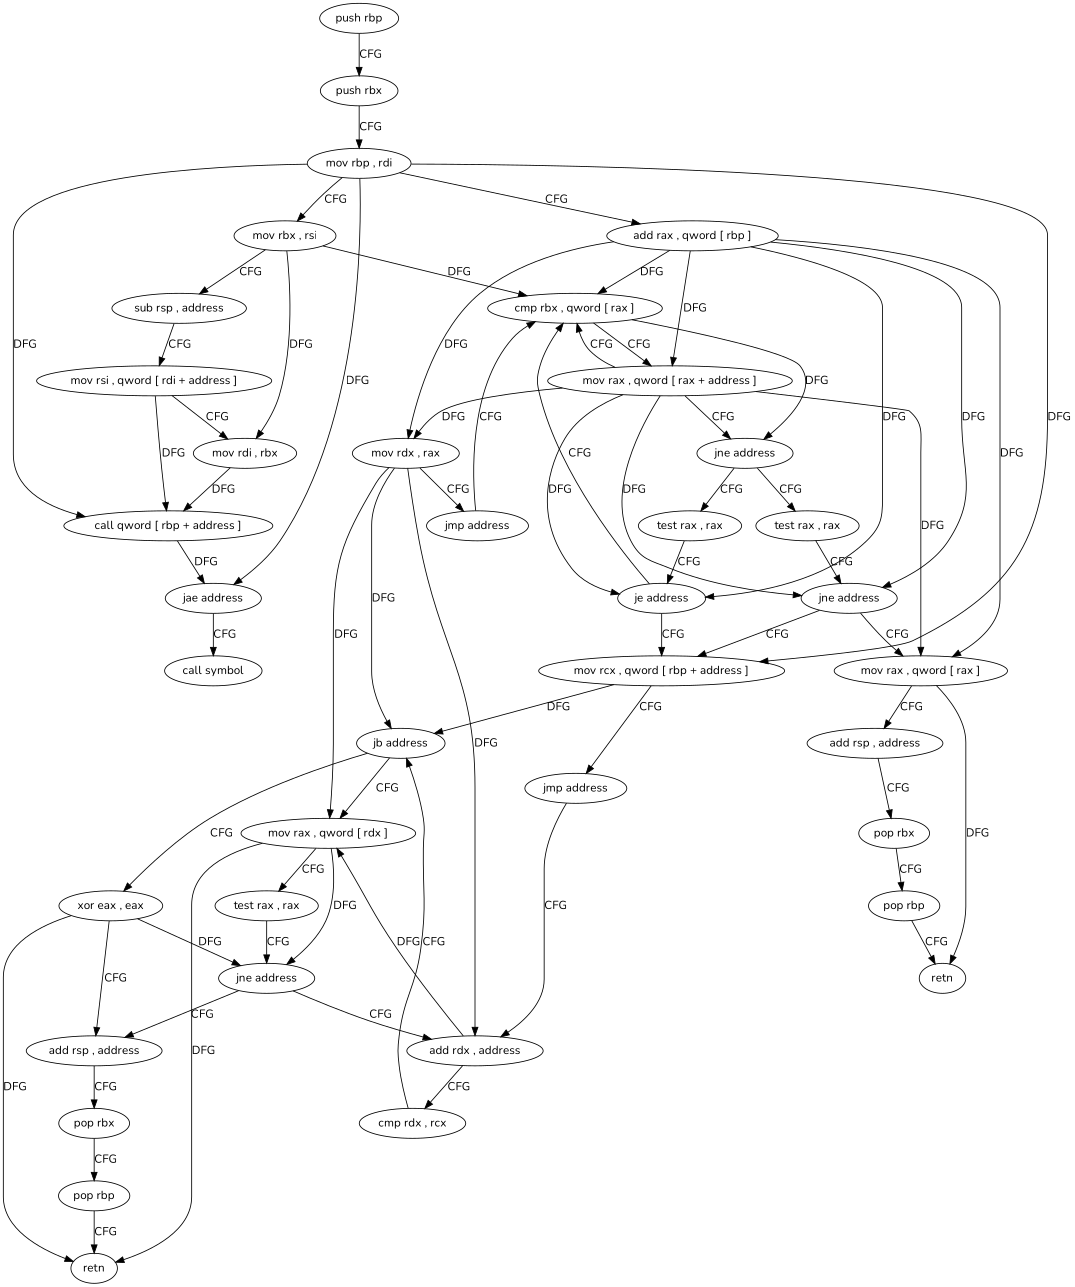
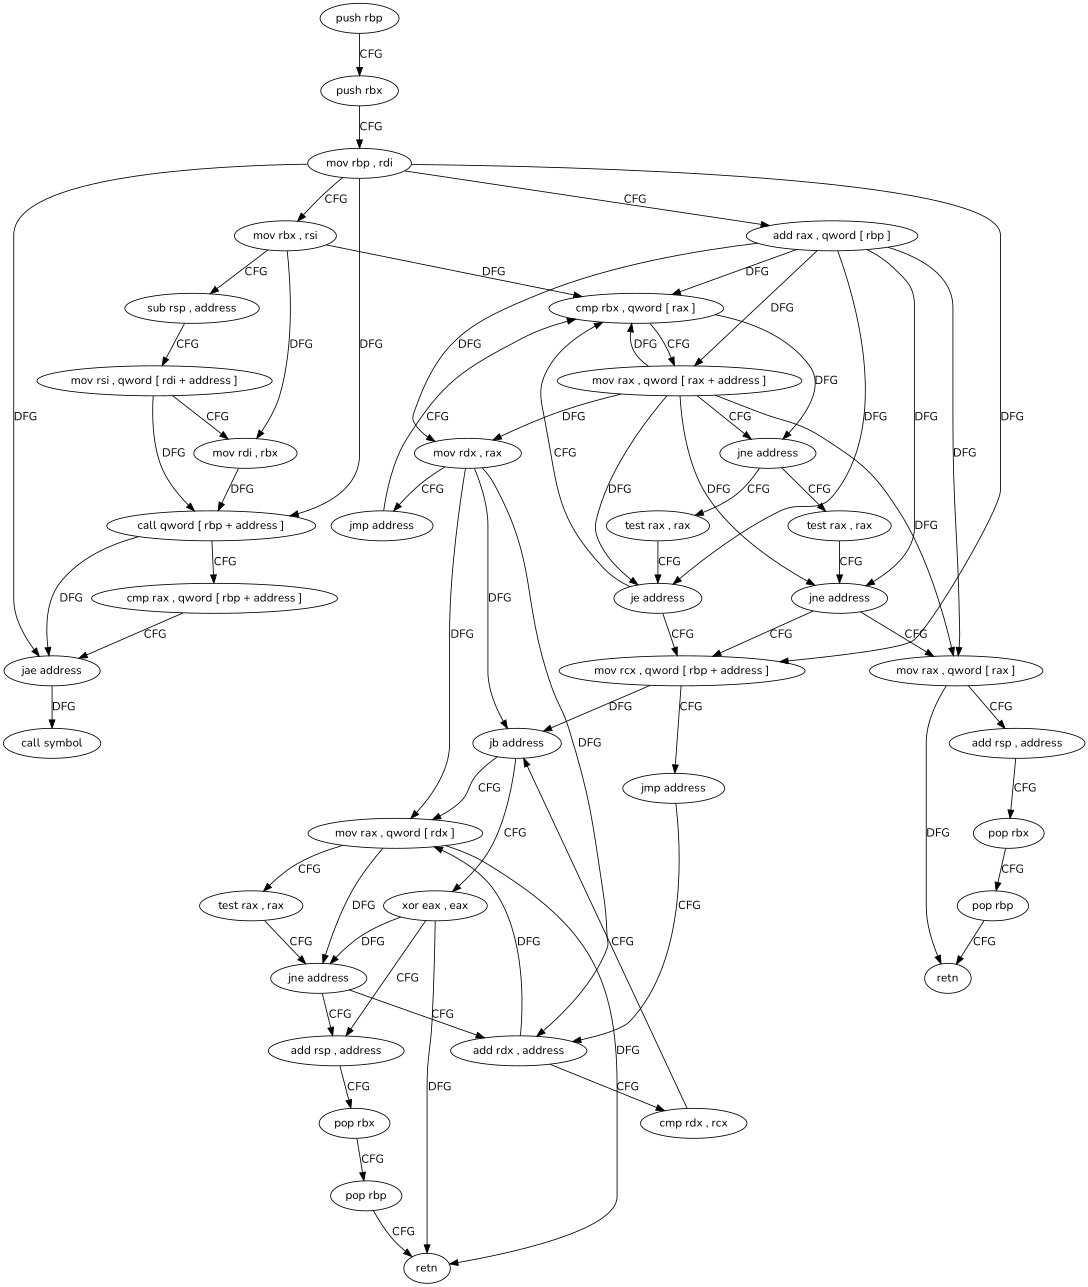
(602, 345) -> (646, 345)
none -> (215, 598)
(225, 635) -> (64, 707)
